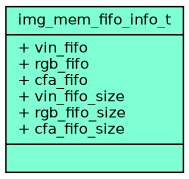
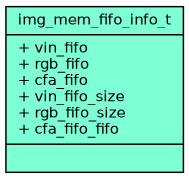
(72, 129) -> (69, 129)
